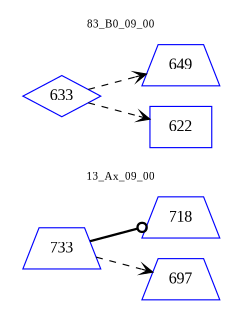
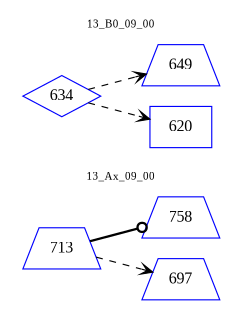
(121, 25) -> (121, 25)
(62, 96) -> (62, 96)
(181, 127) -> (181, 127)
(181, 217) -> (181, 217)
(62, 248) -> (62, 248)
